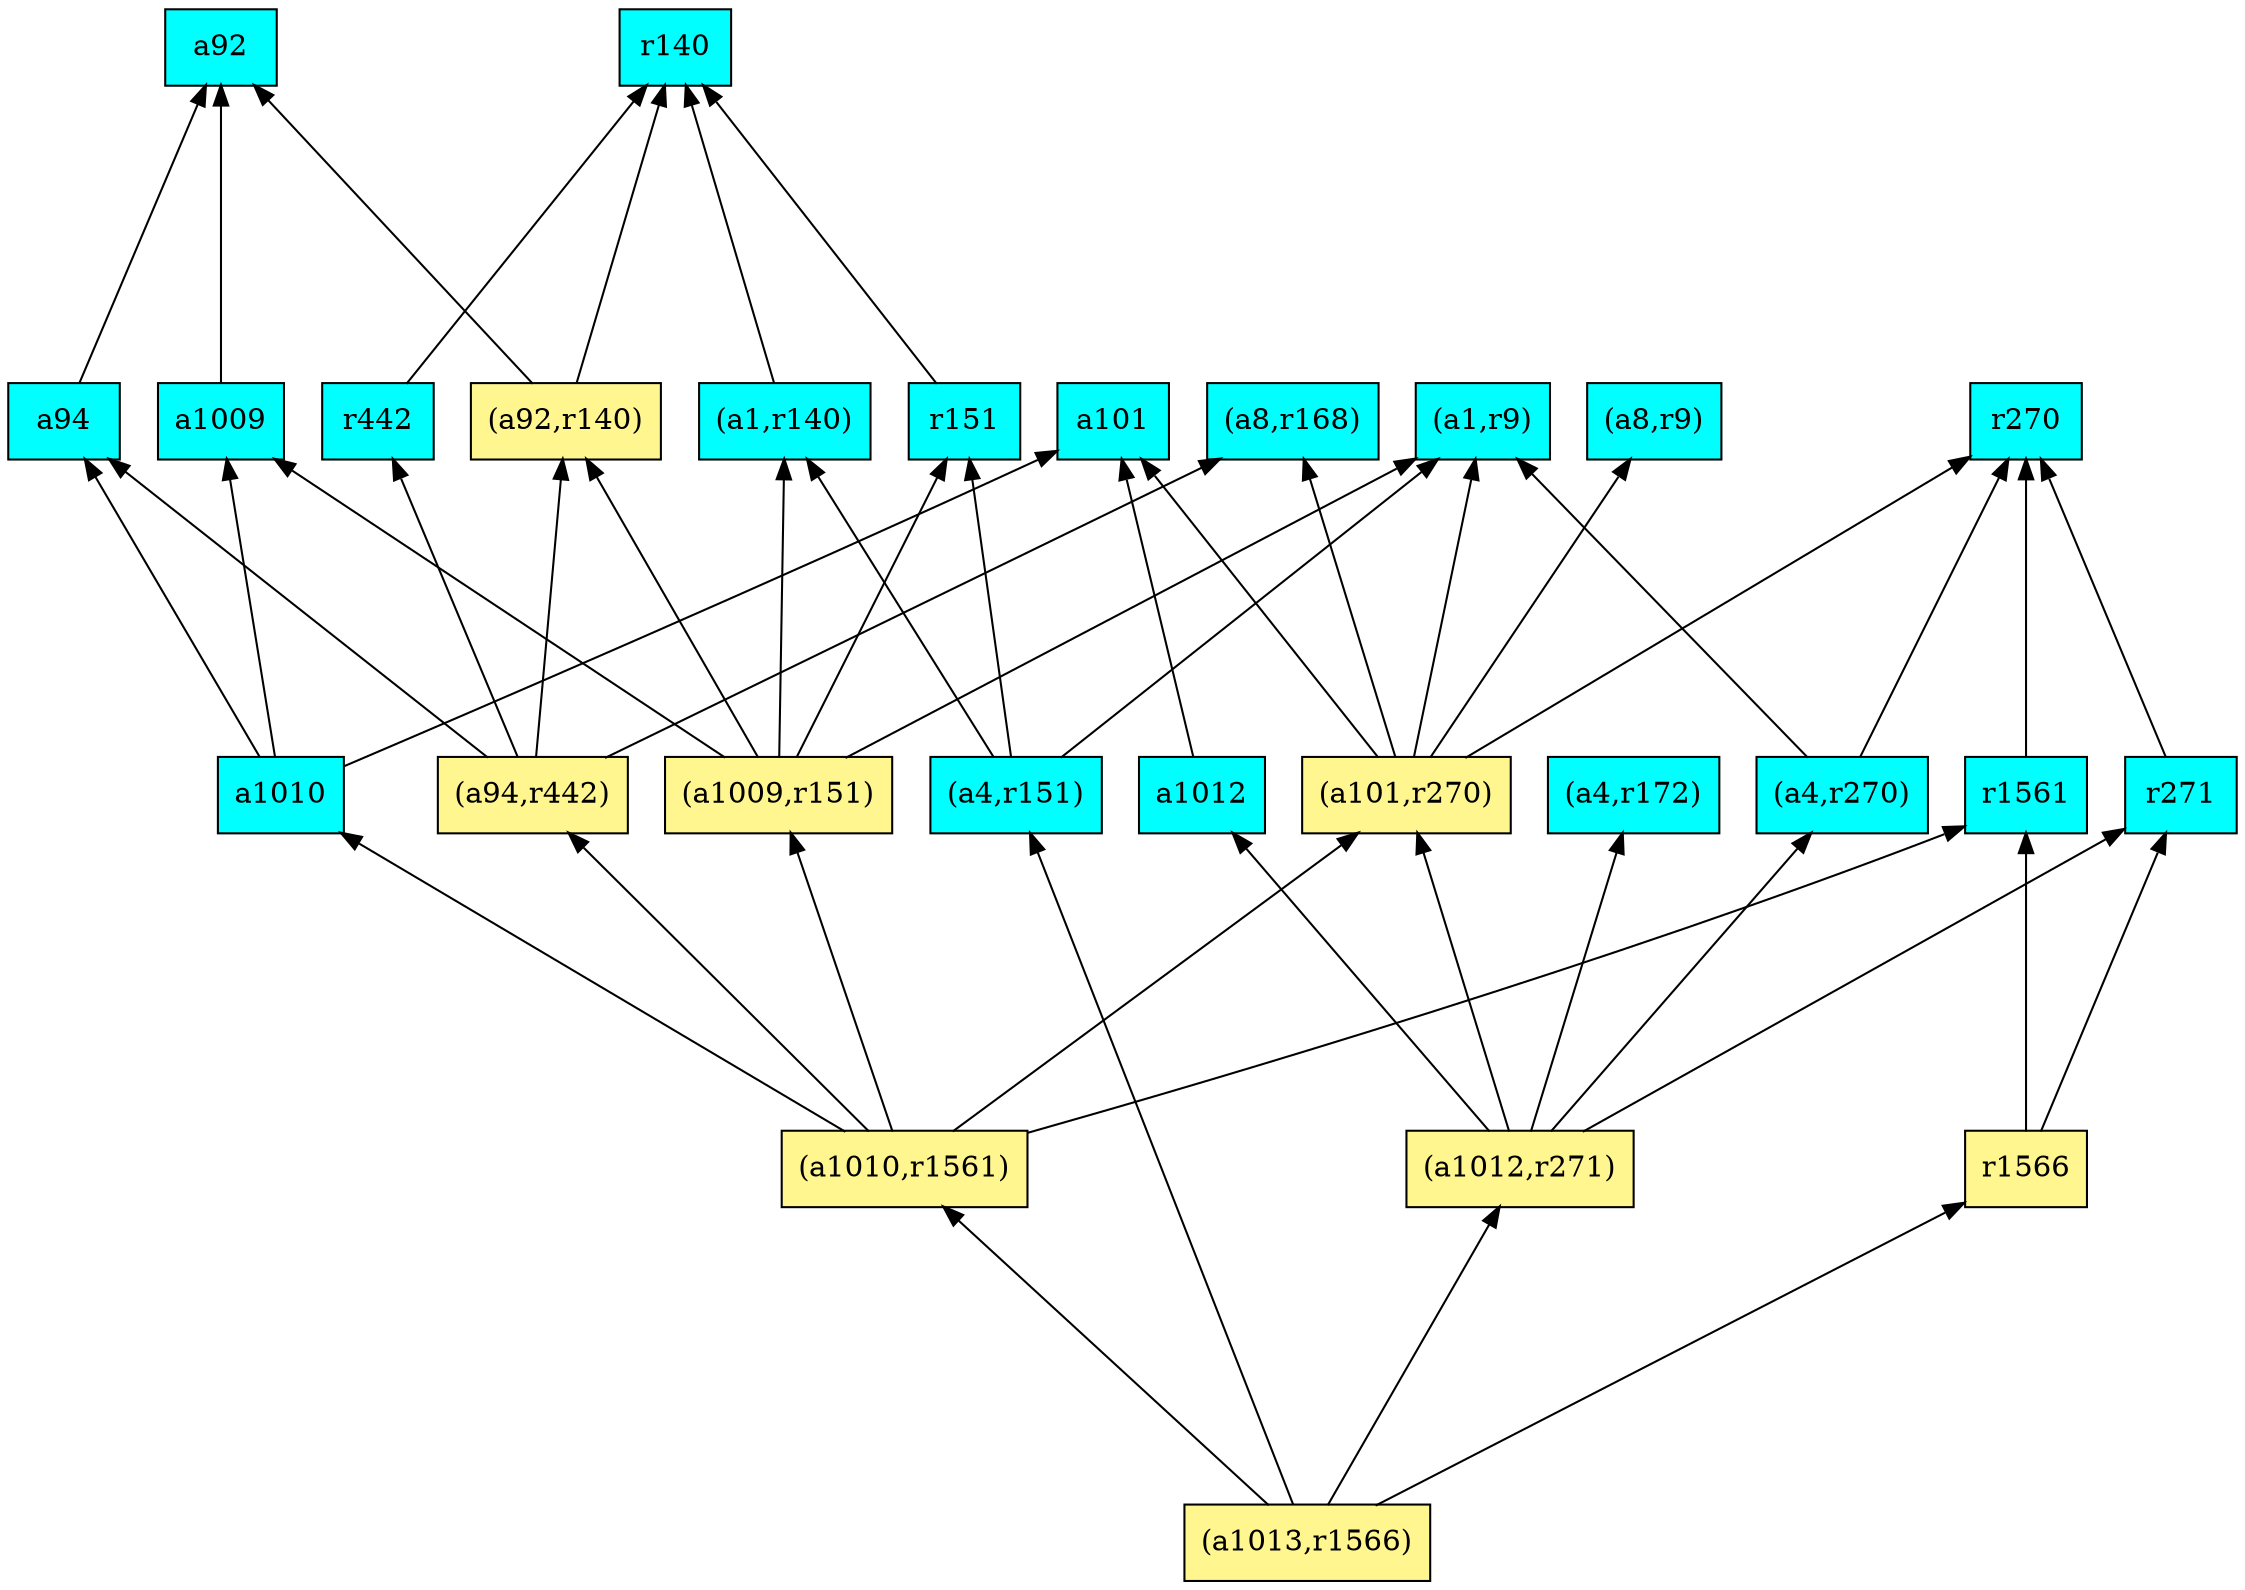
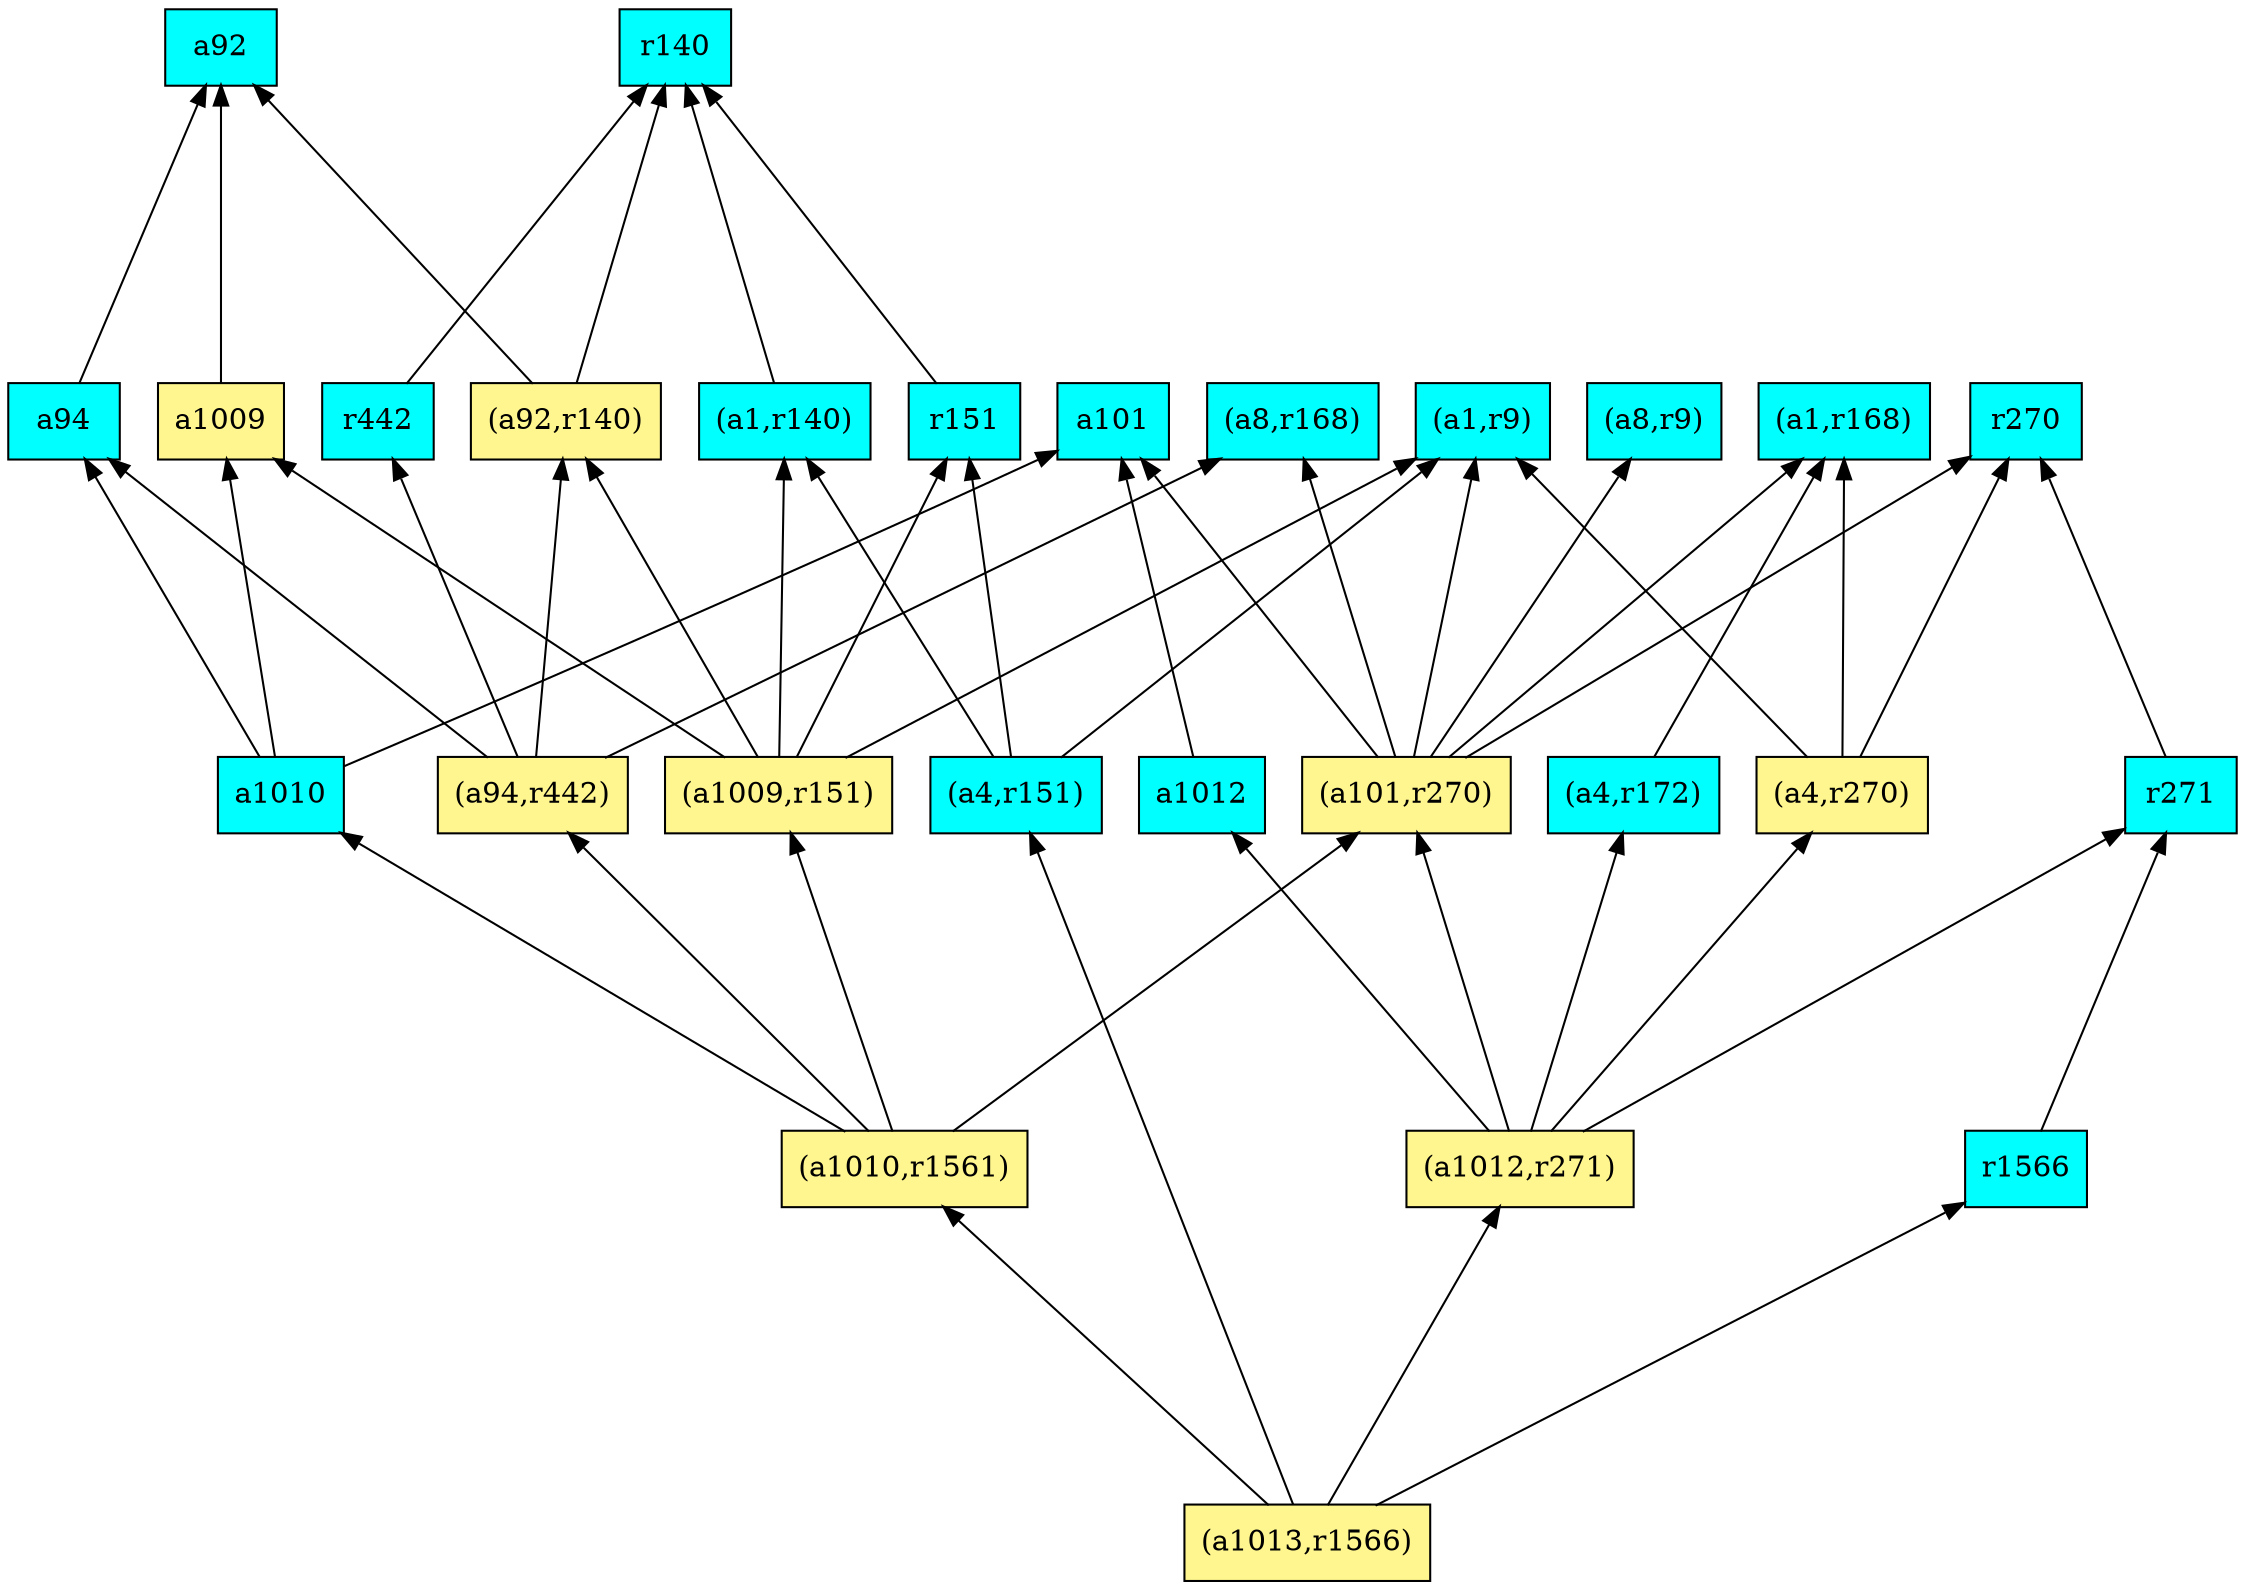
(221, 421) -> (221, 421)
none -> (1844, 421)
(1842, 795) -> (1842, 795)
(2026, 795) -> none
(2026, 1169) -> (2026, 1169)
